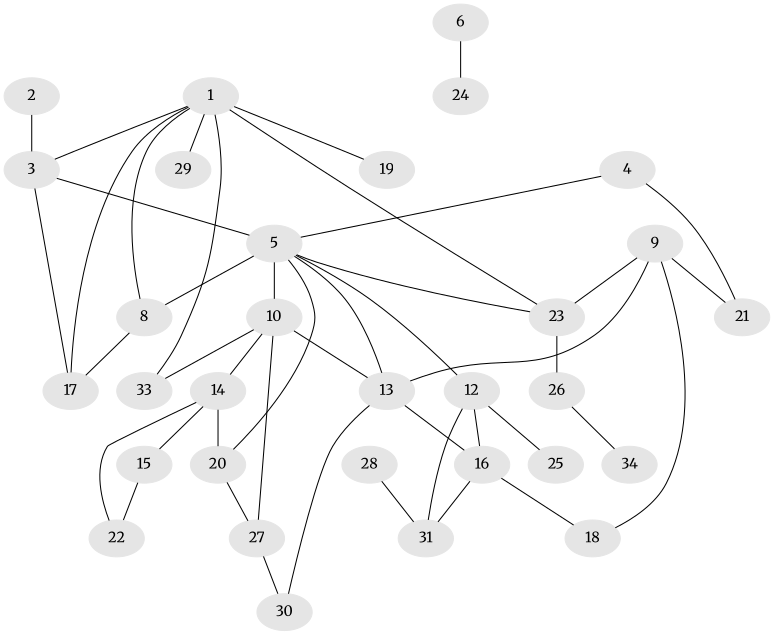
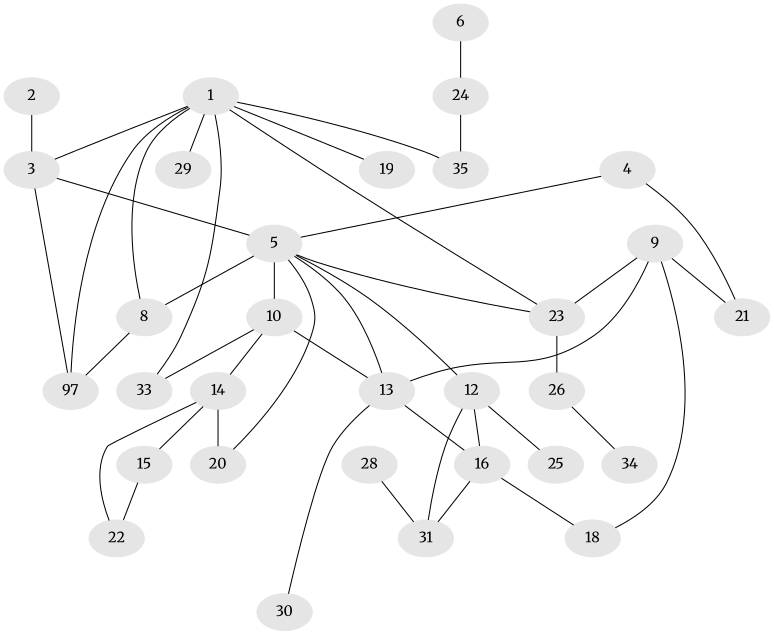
none -> (461, 170)
(71, 391) -> (71, 391)
(257, 538) -> none
